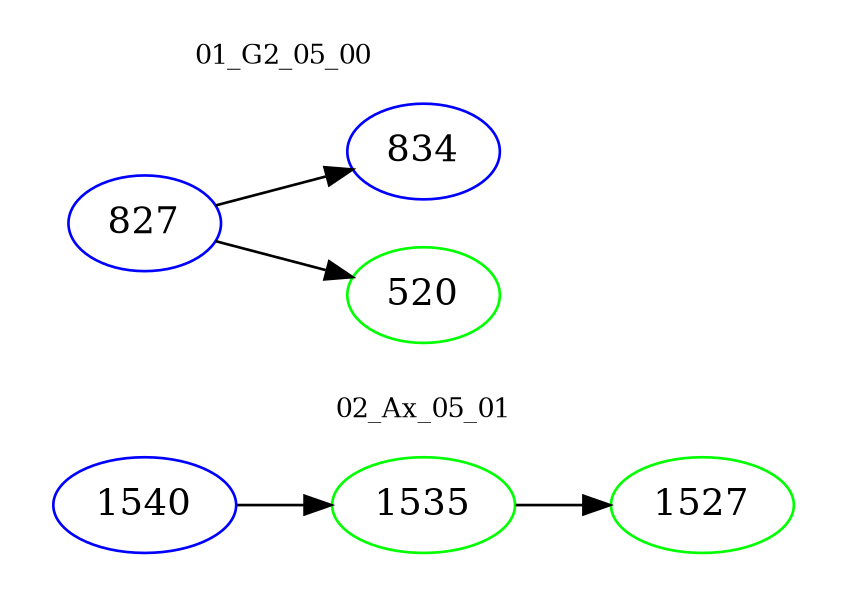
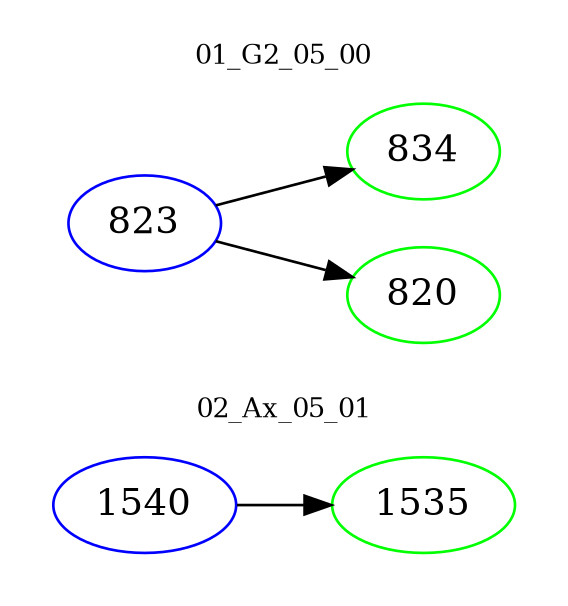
(424, 152) -> (424, 152)
(145, 223) -> (145, 223)
(424, 295) -> (424, 295)
(702, 505) -> none
